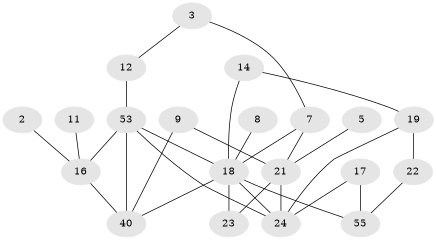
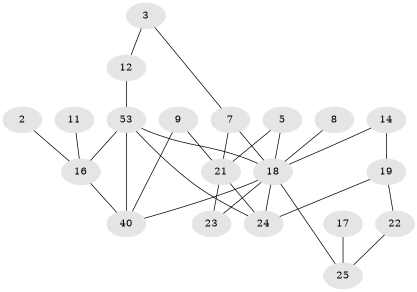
none -> (278, 146)
(321, 198) -> none
(360, 224) -> (343, 276)
